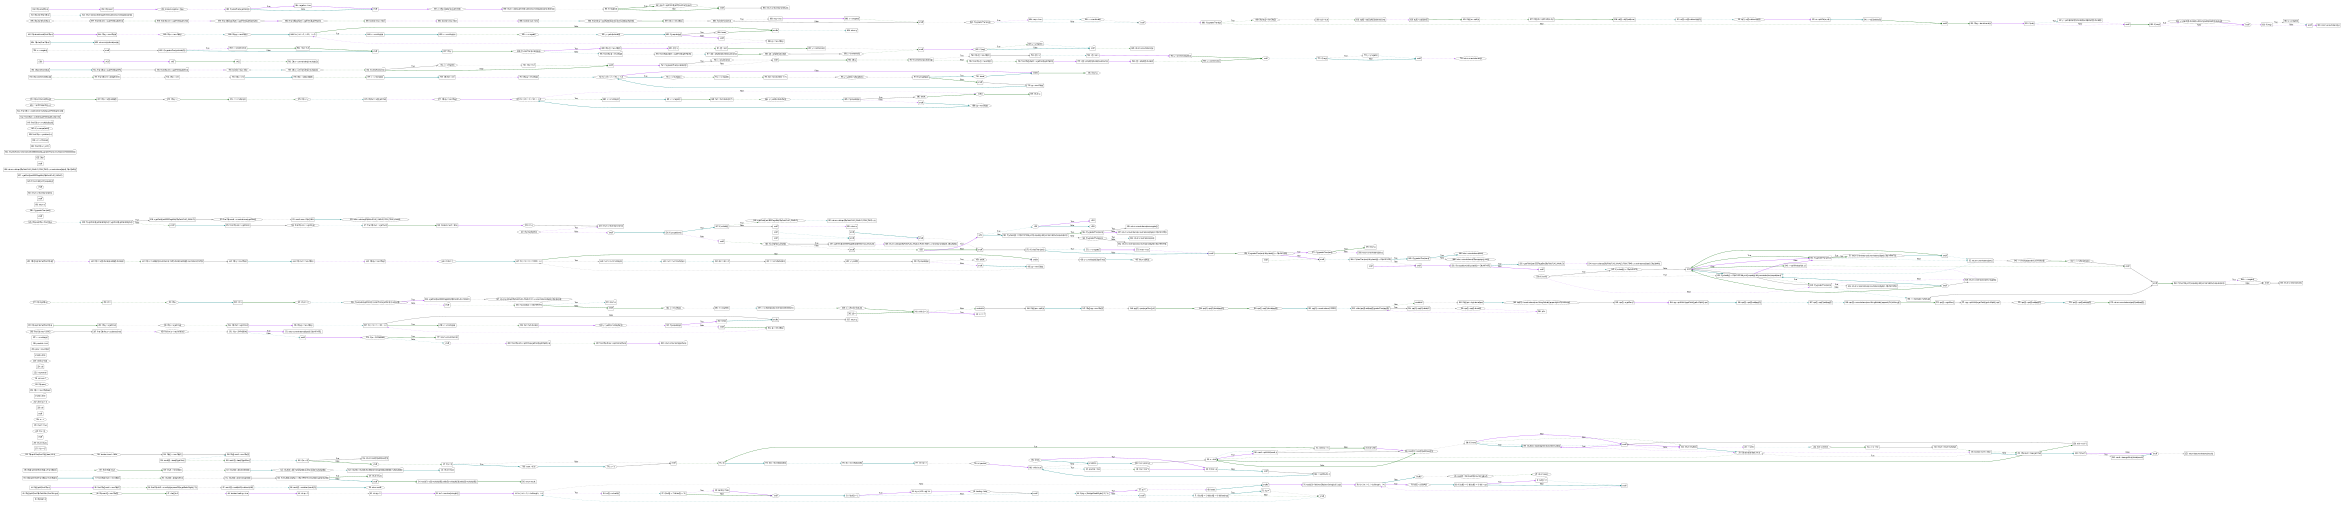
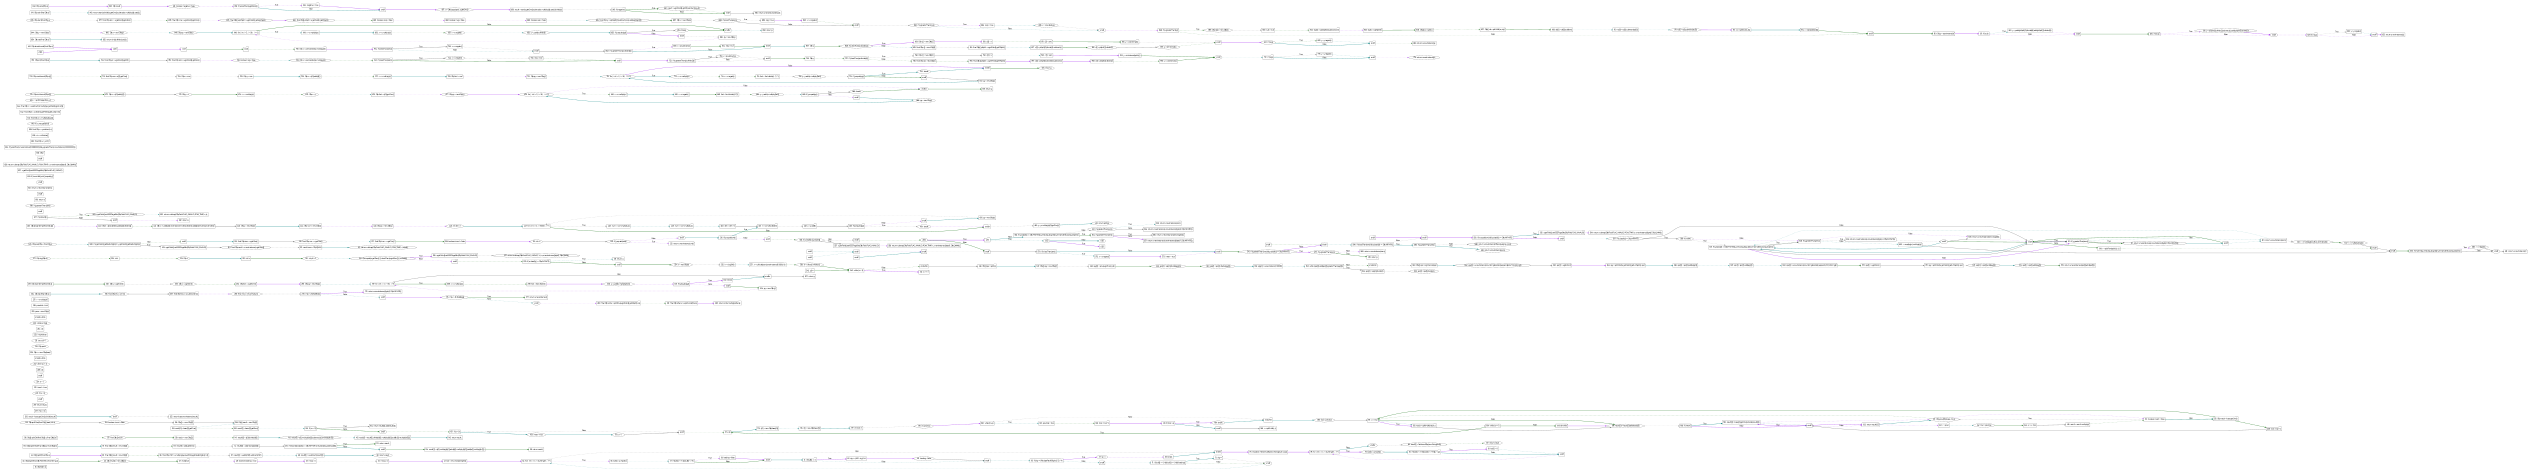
(272, 7) -> (280, 6)
(75, 35) -> (82, 48)
none -> (383, 49)
(776, 99) -> (768, 95)
(566, 226) -> (574, 242)
(698, 230) -> (745, 231)
(1579, 274) -> (1660, 239)
none -> (40, 294)
(1542, 312) -> none
(1578, 438) -> none
(2080, 453) -> none
(1123, 458) -> (1193, 423)
(1178, 476) -> none
